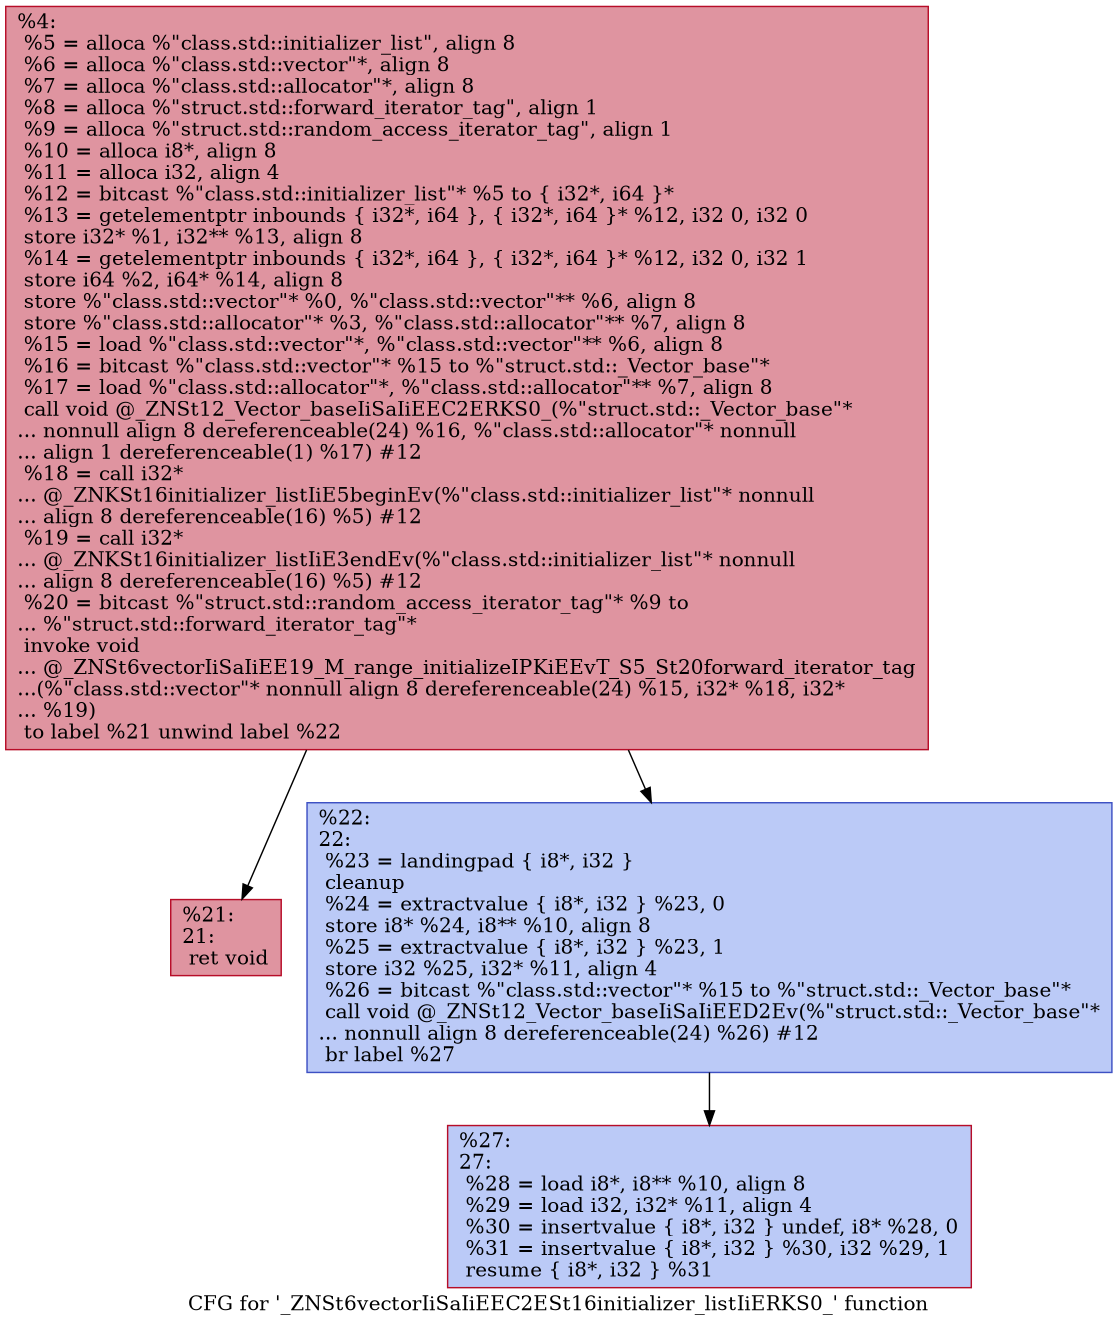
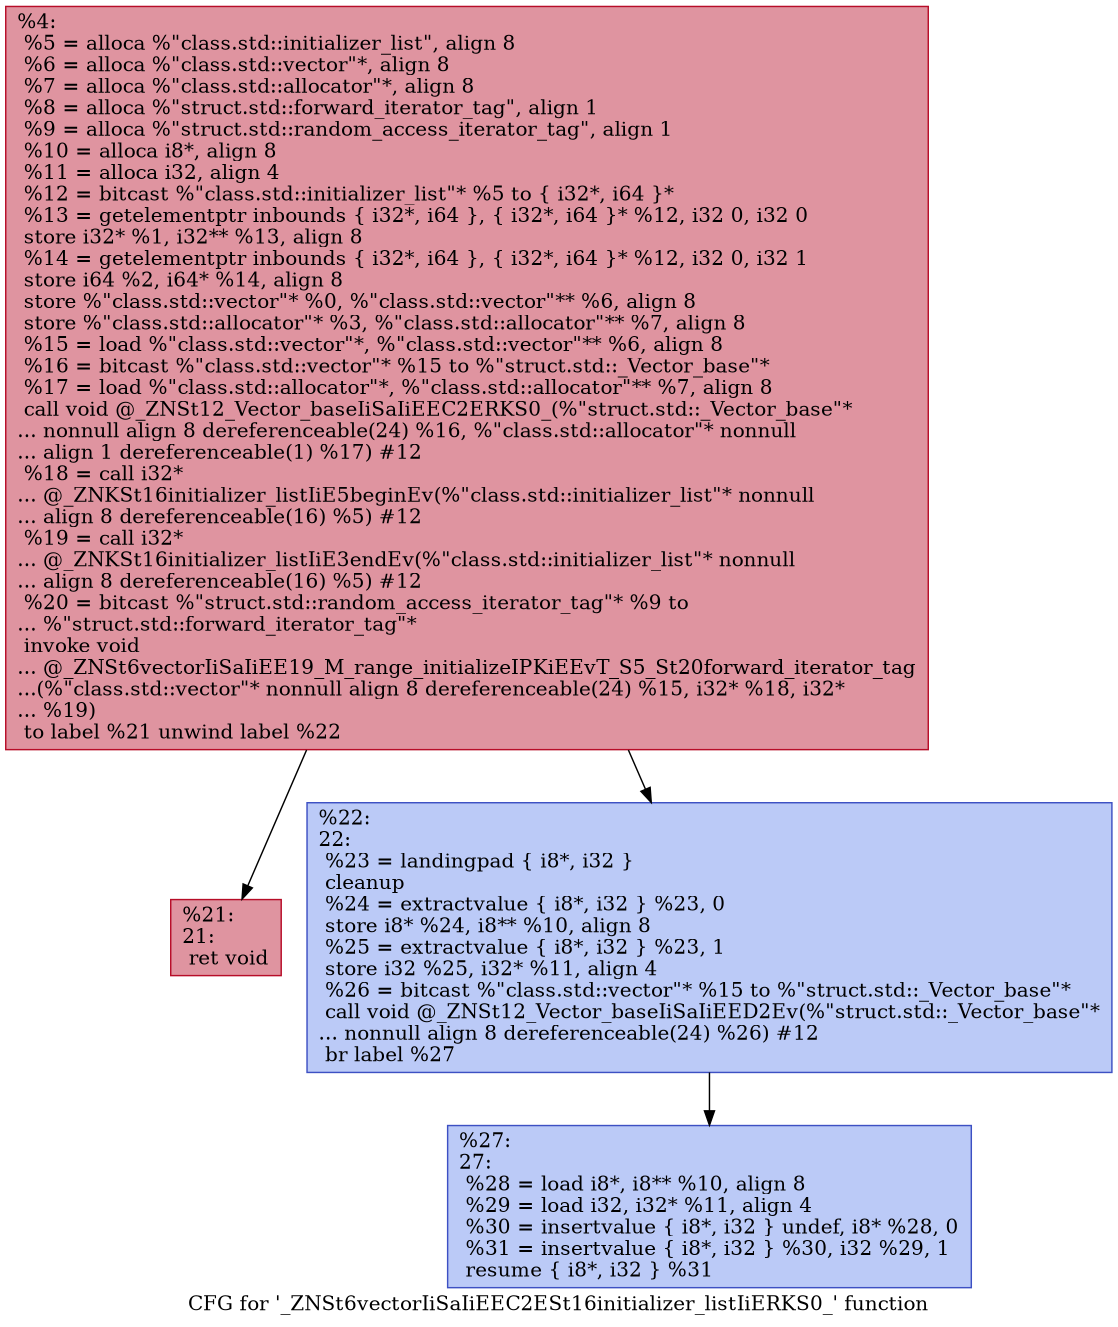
(709, 1207) -> (709, 1207)
